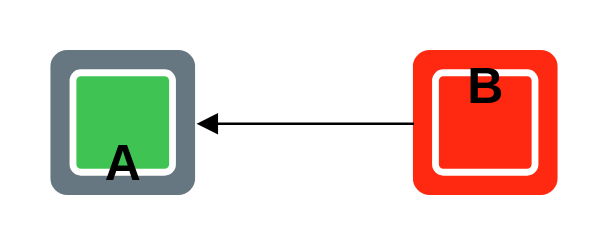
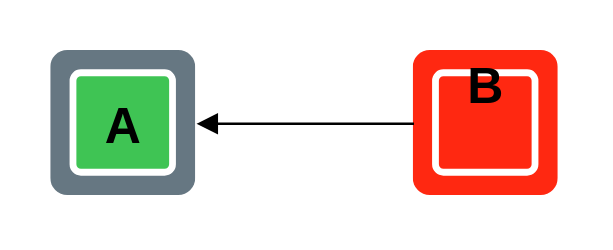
(124, 161) -> (124, 124)
